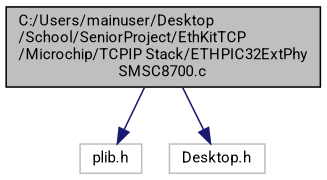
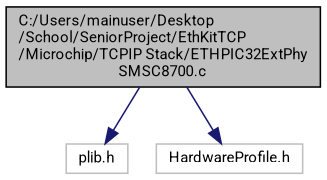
(217, 159) -> (230, 159)
